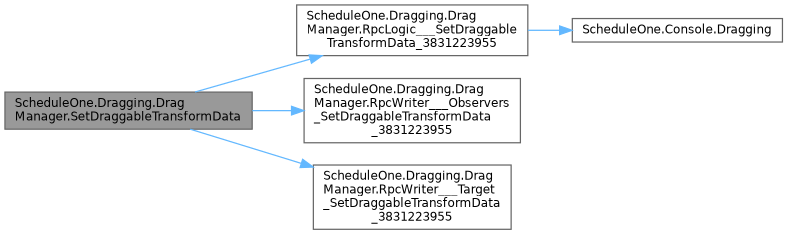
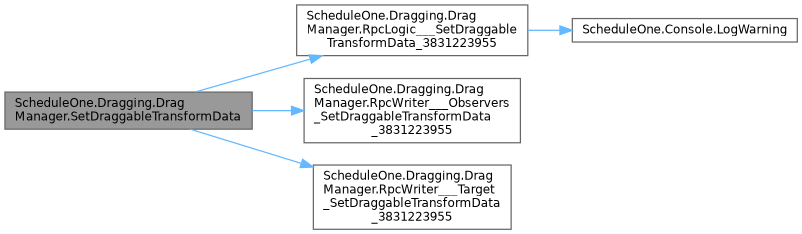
(677, 30) -> (685, 30)
